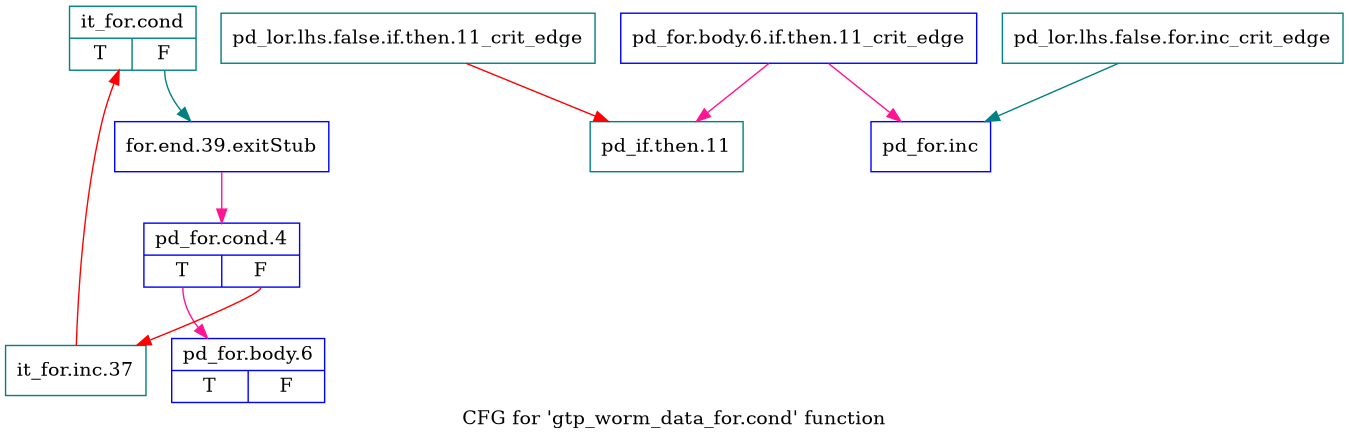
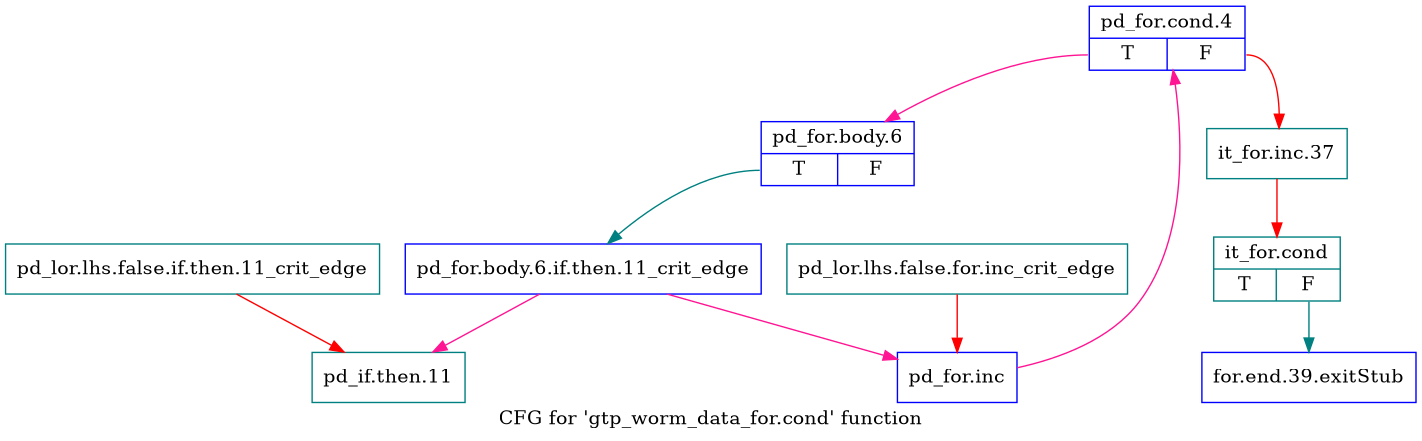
(1058, 90) -> (957, 316)
(222, 191) -> (1160, 265)
none -> (684, 191)
